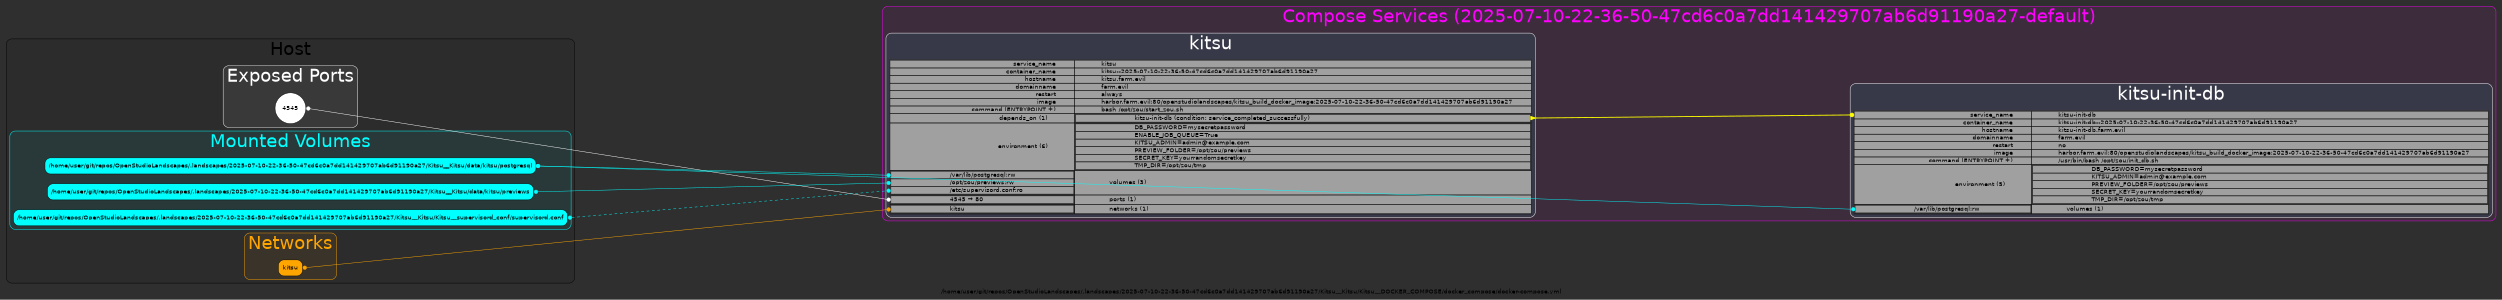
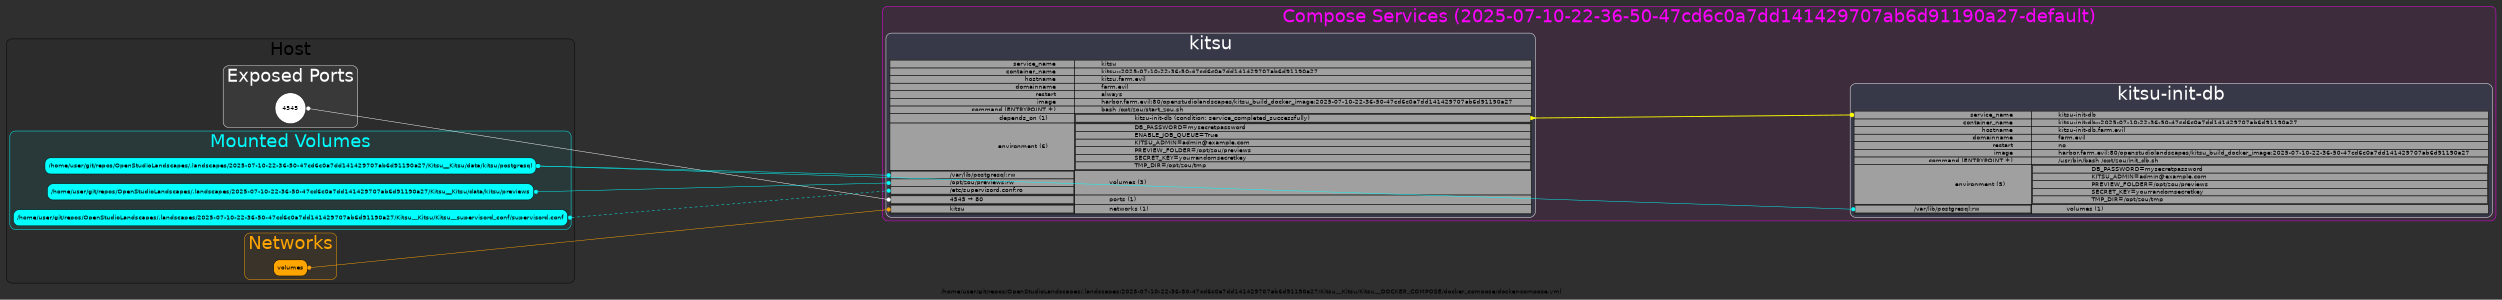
(290, 268) -> (290, 268)
